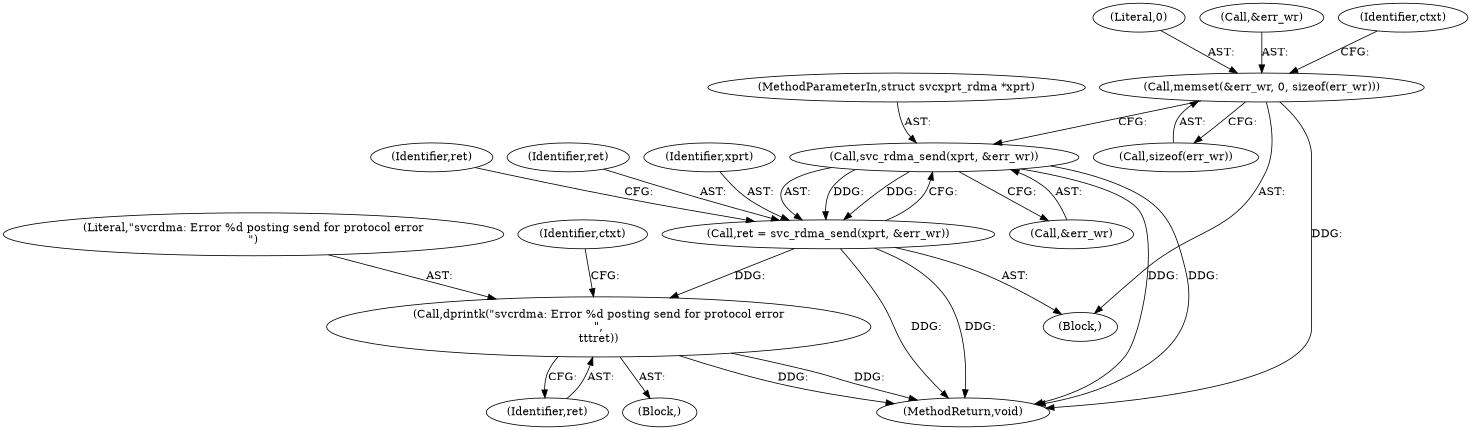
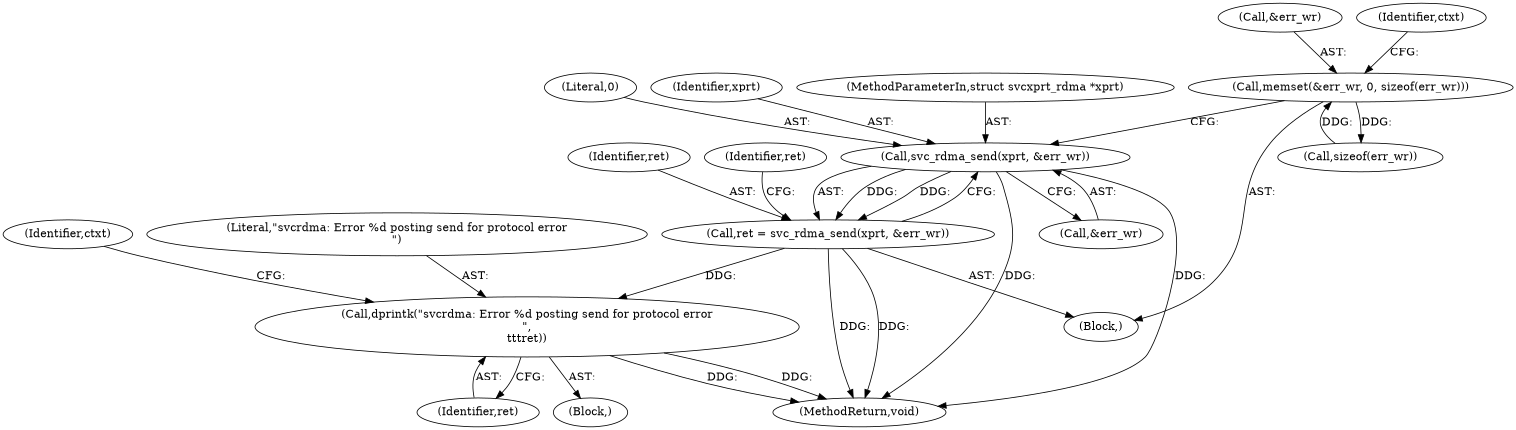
(1195, 50) -> (758, 124)
(1194, 122) -> (1339, 122)
(1245, 122) -> (1378, 122)
(748, 199) -> (843, 120)
(1302, 348) -> none
